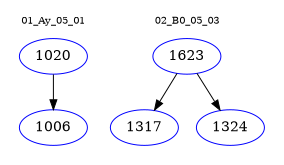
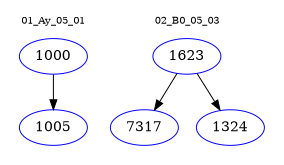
(53, 56) -> (53, 56)
(53, 128) -> (53, 128)
(144, 128) -> (144, 128)
